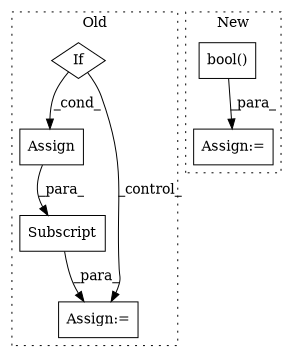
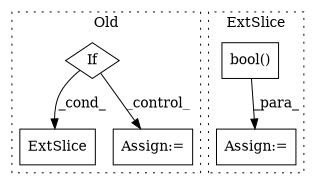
(233, 23) -> (256, 23)
(52, 147) -> (58, 147)
(63, 233) -> none
